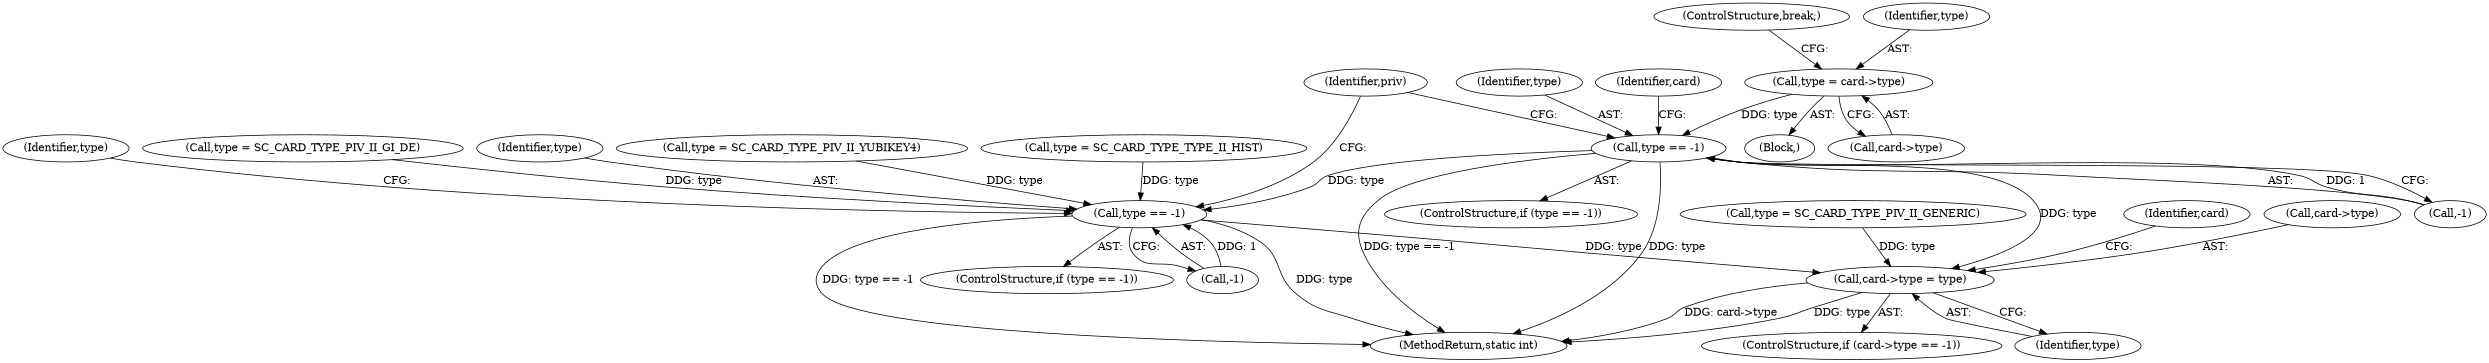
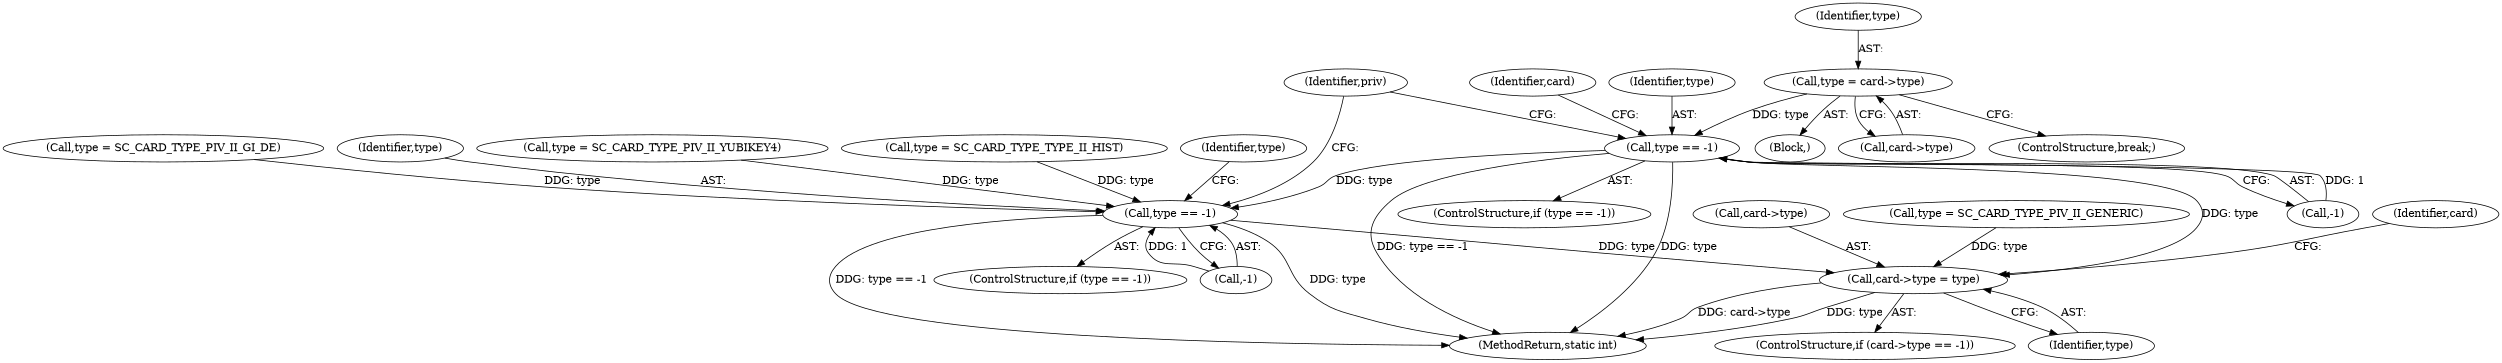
(1792, 47) -> (1969, 114)
